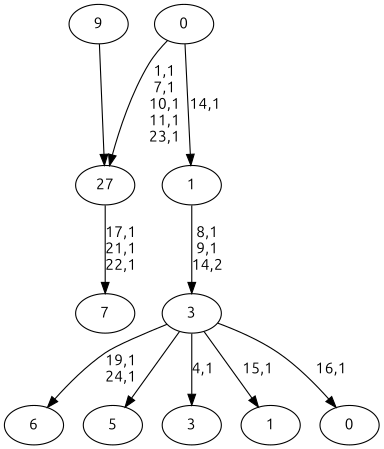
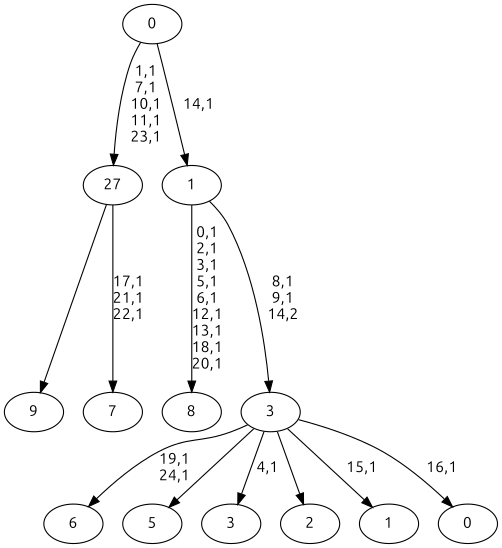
(102, 99) -> (75, 293)
none -> (192, 412)
none -> (310, 524)
